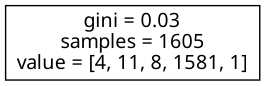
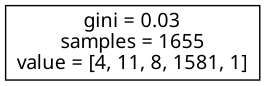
(133, 43) -> (133, 43)
